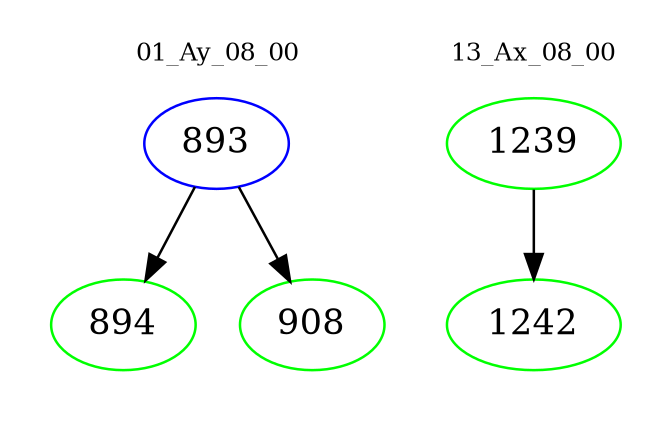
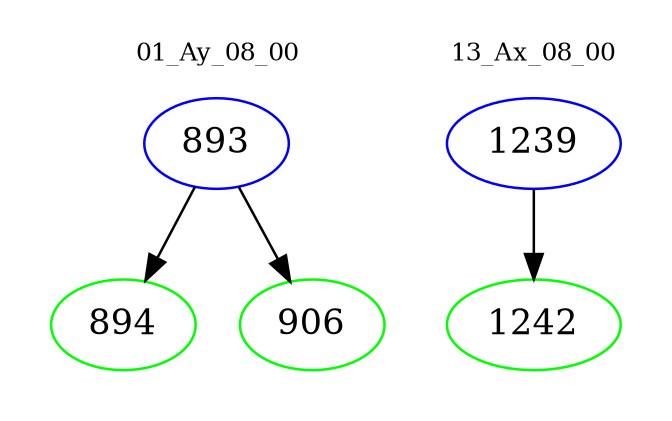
(534, 144) -> (534, 144)
(312, 325) -> (312, 325)
